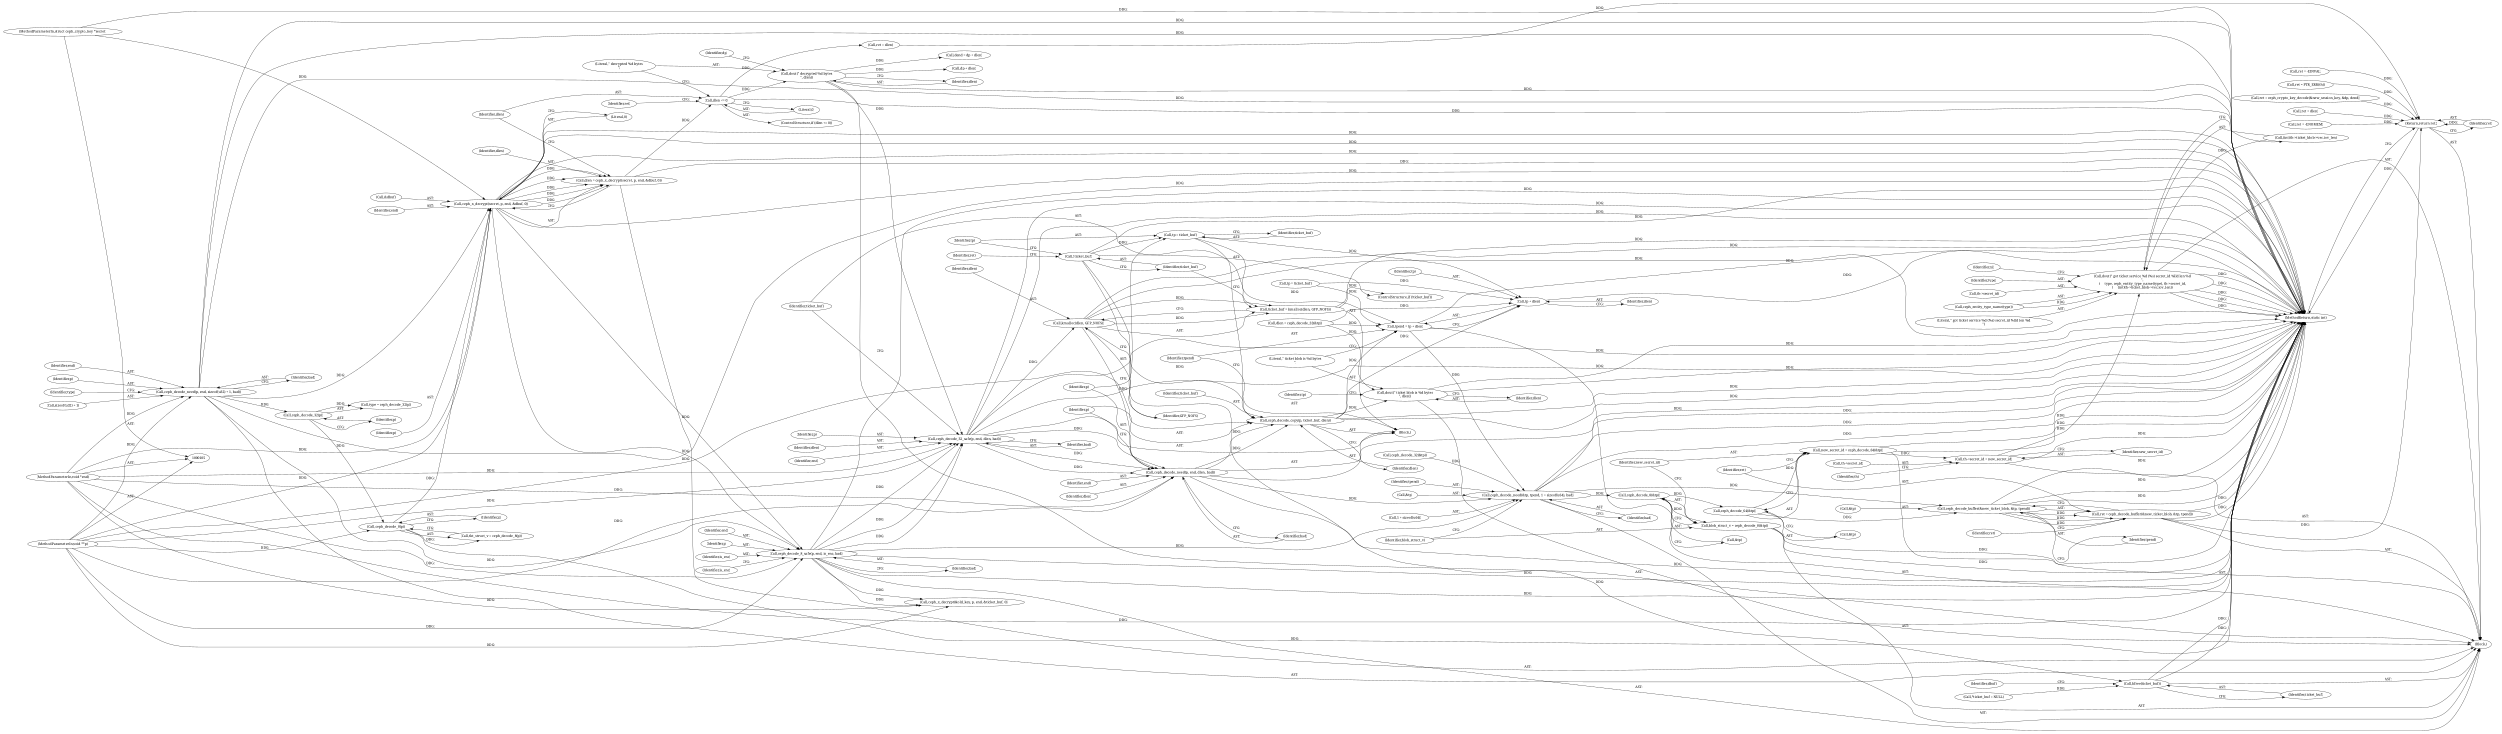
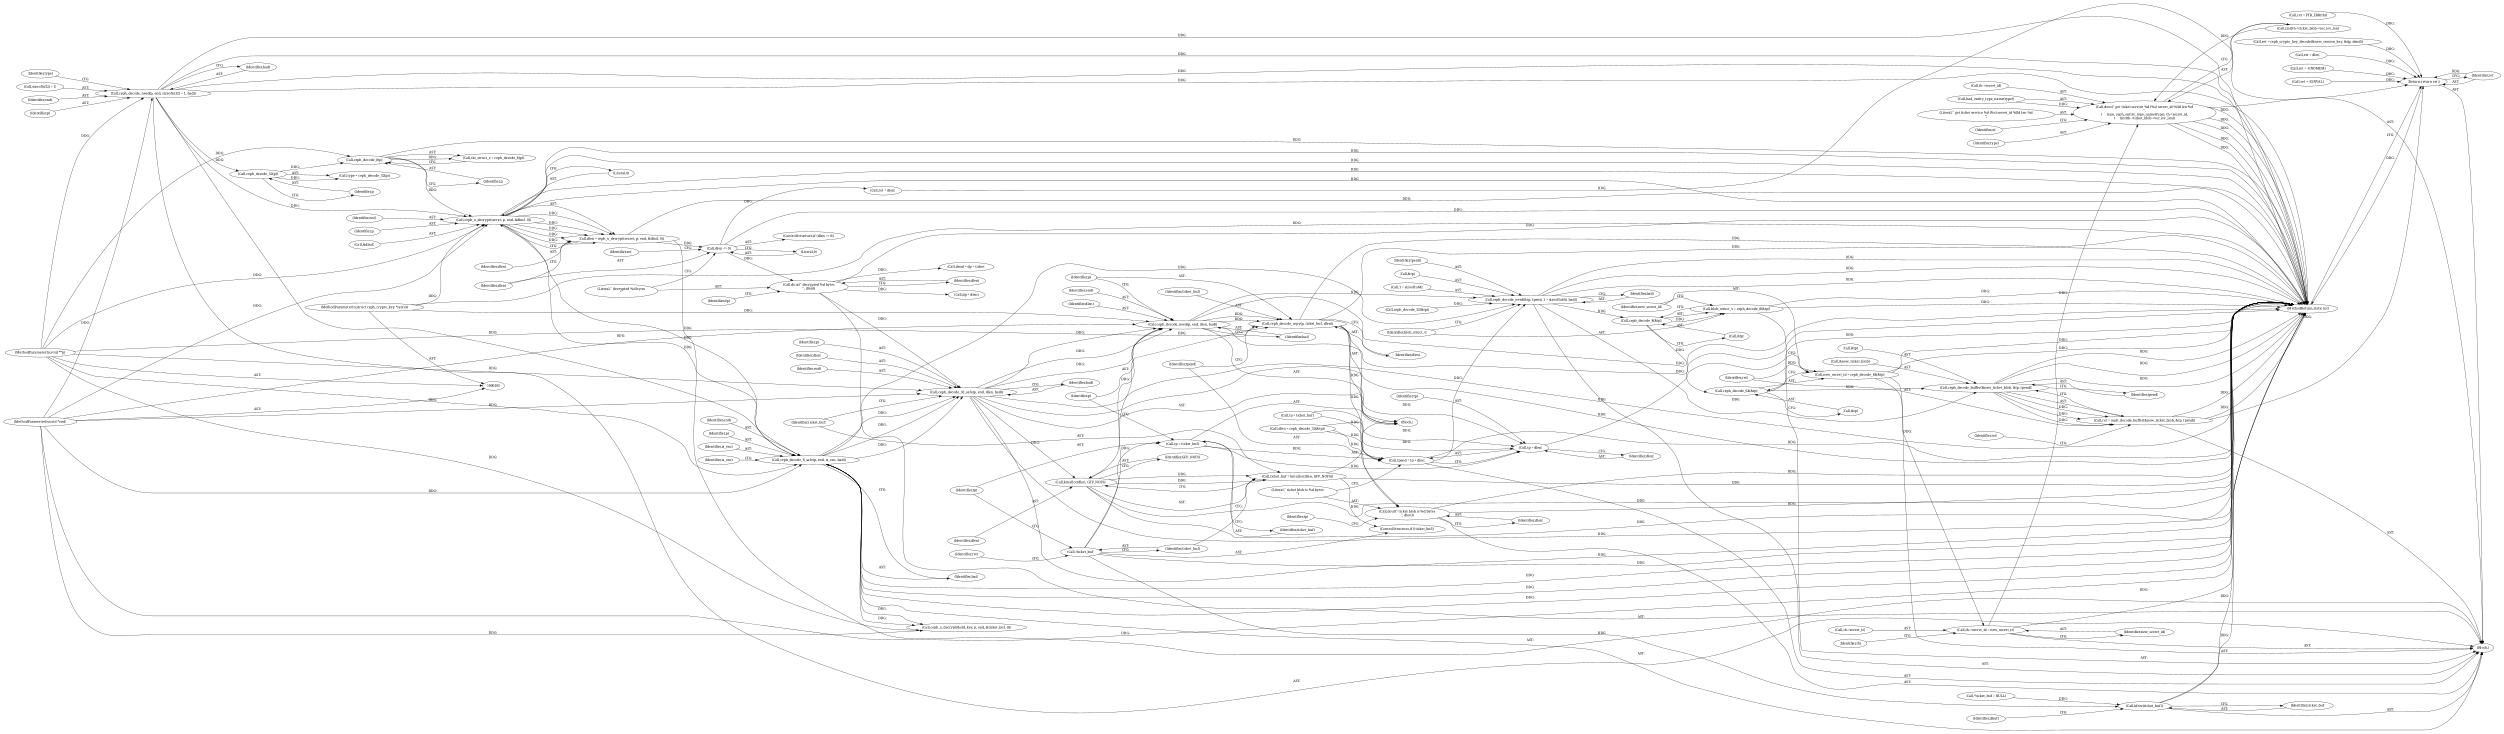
(964, 55) -> (967, 267)
(1984, 307) -> (1986, 99)
none -> (1850, 361)
(623, 542) -> (779, 312)
